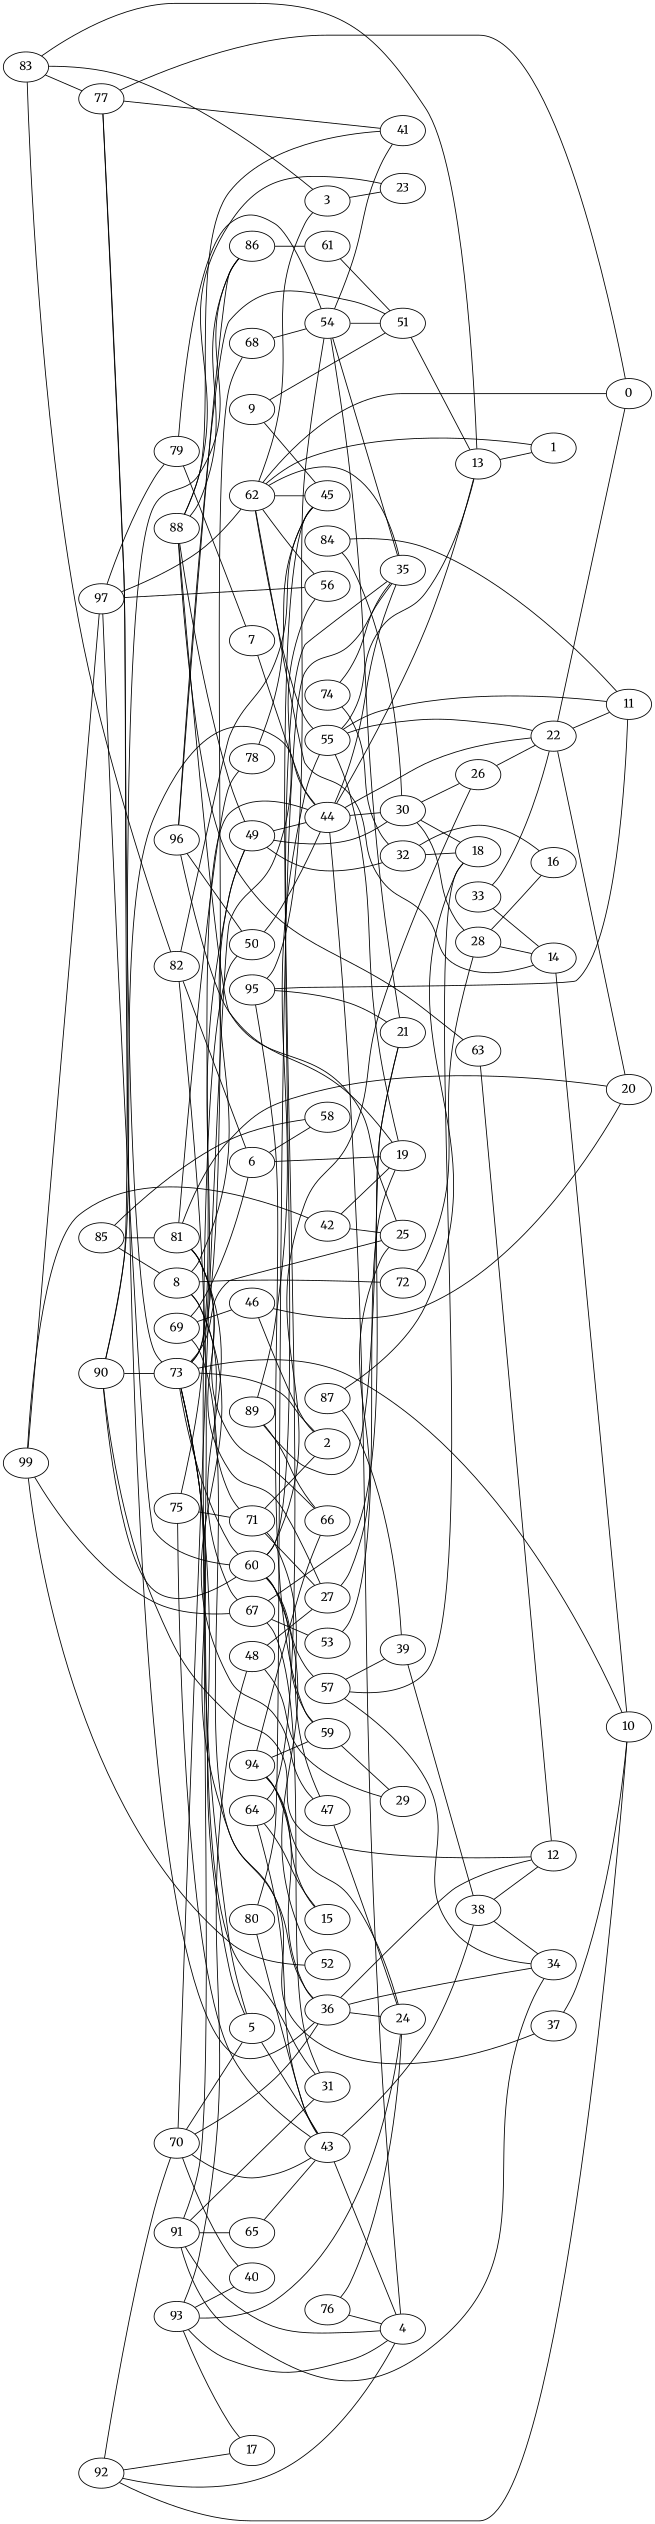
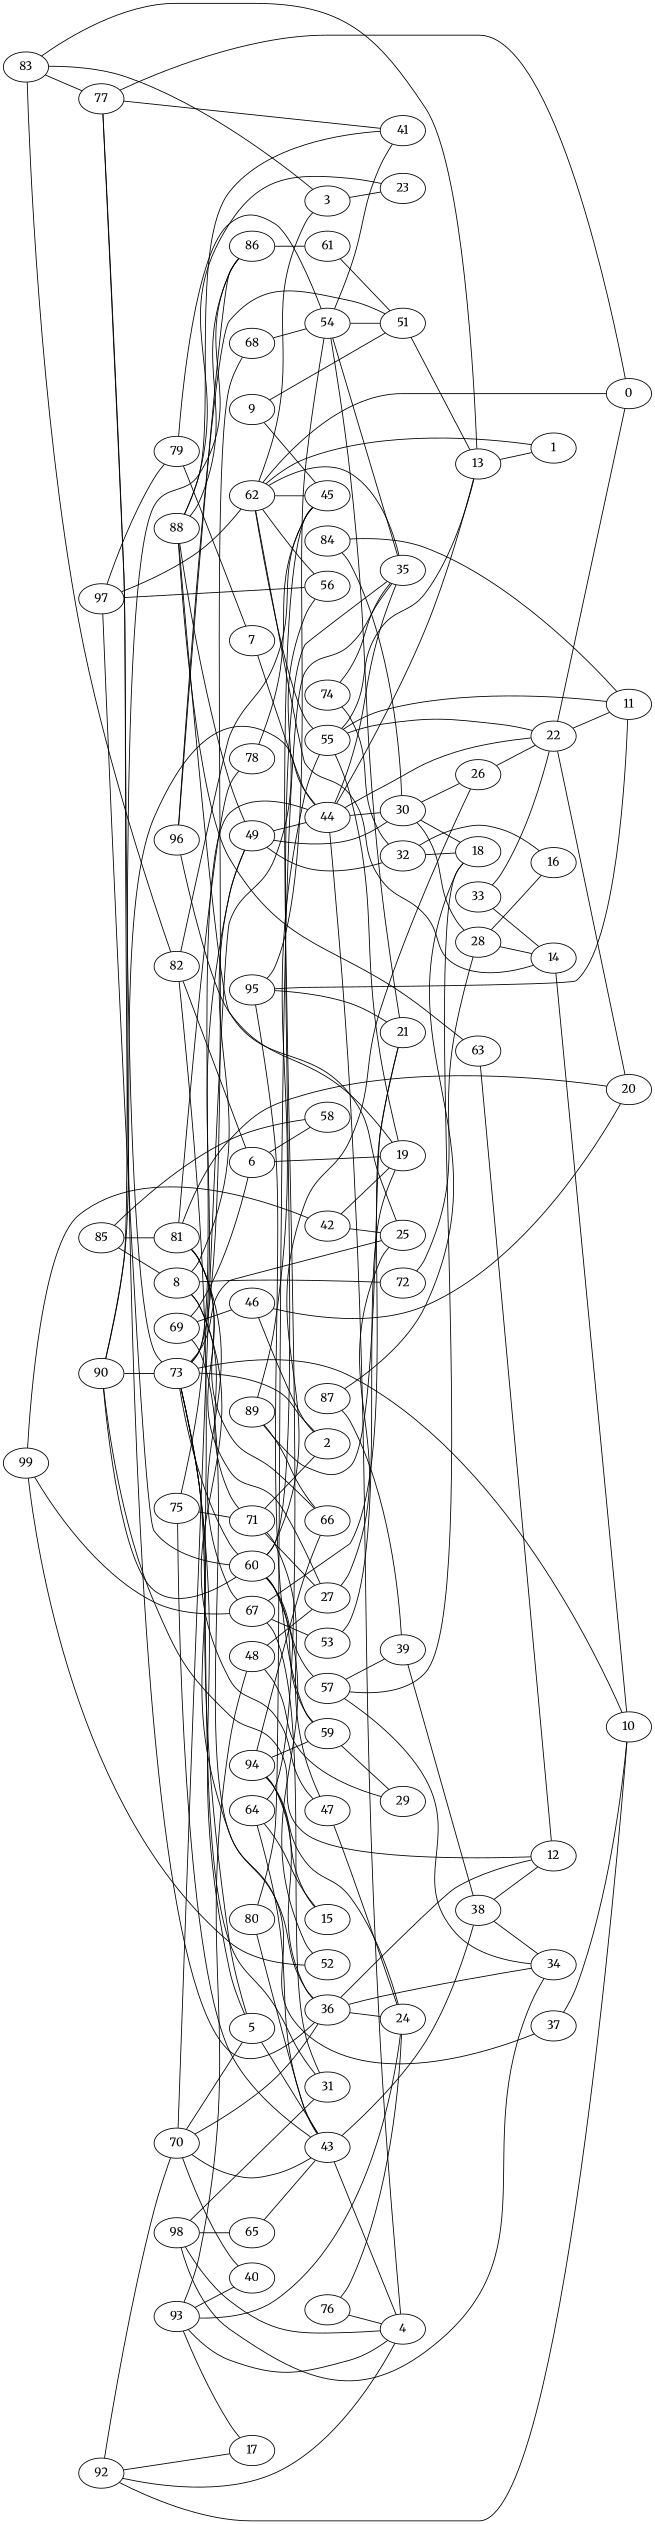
(252, 945) -> none
(64, 1031) -> none
(177, 2233) -> (177, 2233)
